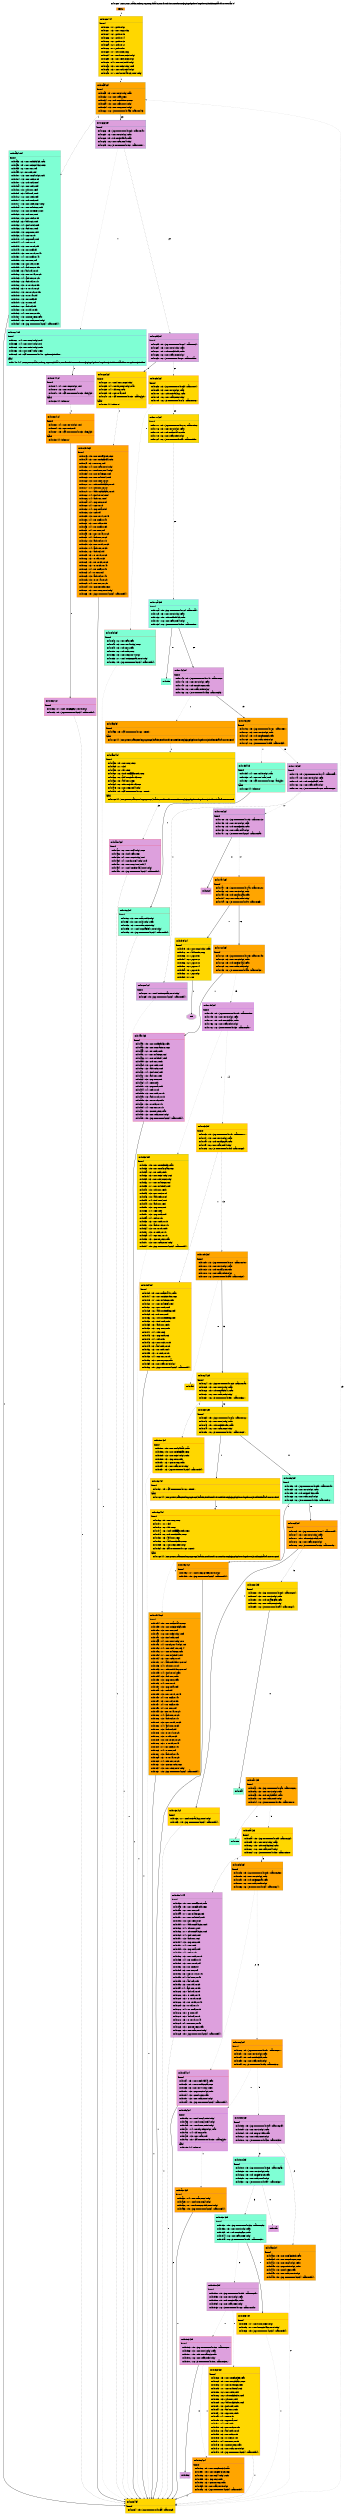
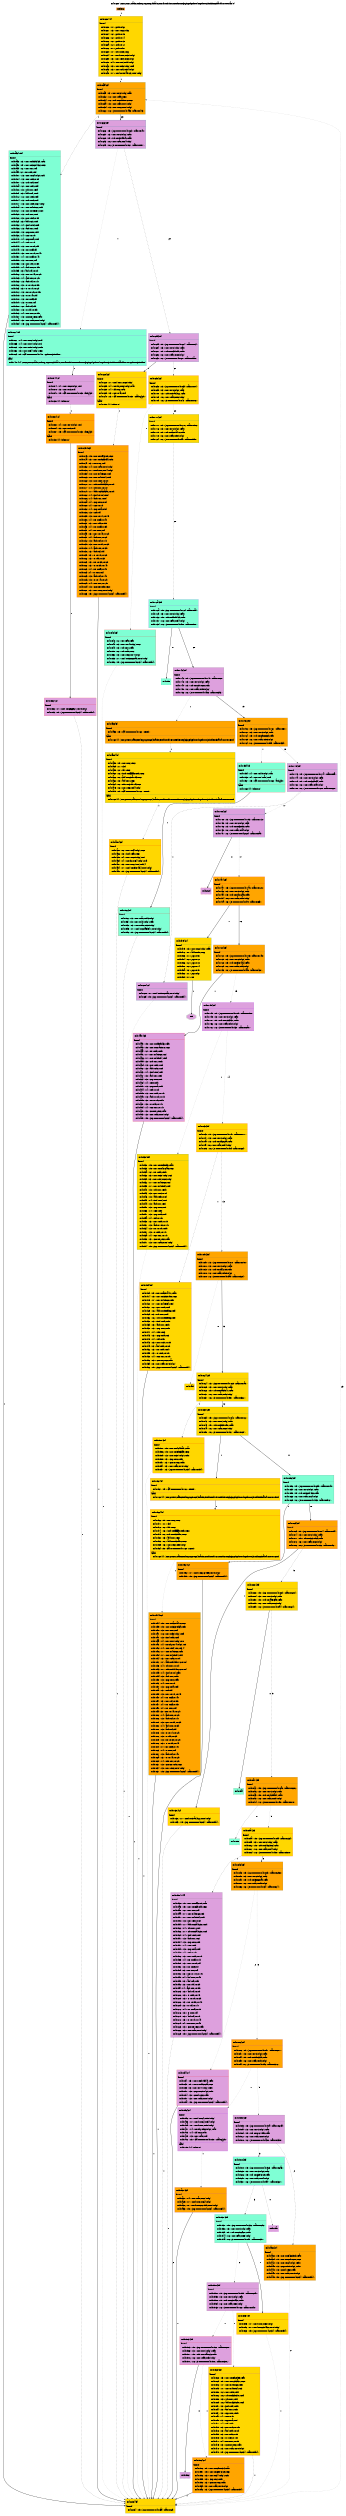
(121, 9) -> (121, 9)
(159, 806) -> (159, 806)
(135, 857) -> (135, 857)
none -> (272, 1693)
